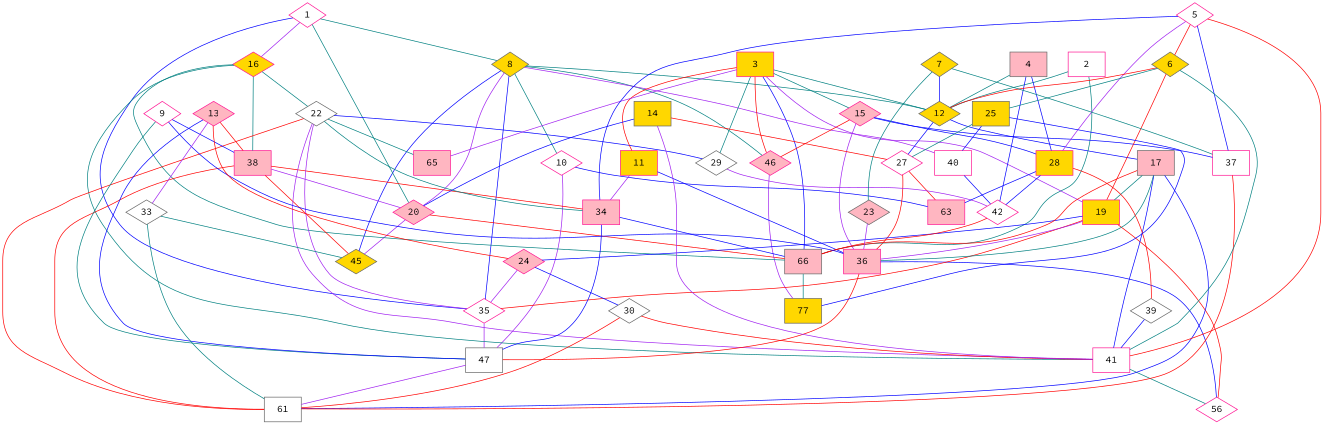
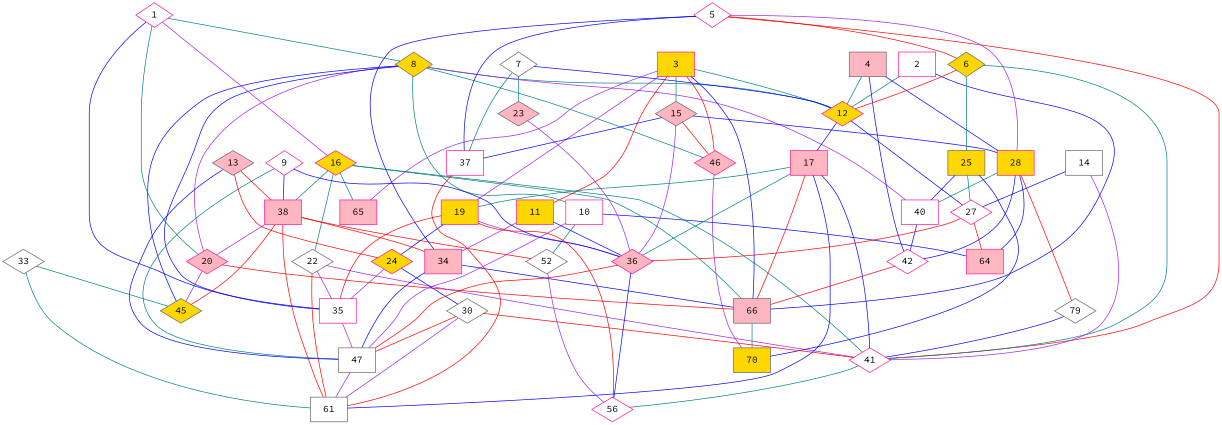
(939, 64) -> (519, 64)
(214, 114) -> (233, 163)
(653, 114) -> (1084, 163)
(860, 114) -> (676, 114)
(939, 114) -> (842, 114)
(1138, 134) -> none
(366, 135) -> (347, 187)
(779, 139) -> (1030, 187)
(526, 155) -> none
(561, 163) -> (584, 212)
(716, 163) -> none
(1156, 163) -> (809, 163)
(177, 167) -> none
(432, 184) -> none
none -> (963, 190)
(946, 212) -> (985, 262)
(1010, 231) -> (1066, 240)
(524, 262) -> (392, 262)
none -> (547, 262)
(862, 262) -> (632, 262)
(484, 311) -> (338, 311)
(803, 311) -> (752, 360)
(1151, 311) -> (1075, 311)
none -> (416, 334)
(1111, 360) -> (870, 360)
(467, 384) -> (402, 358)
